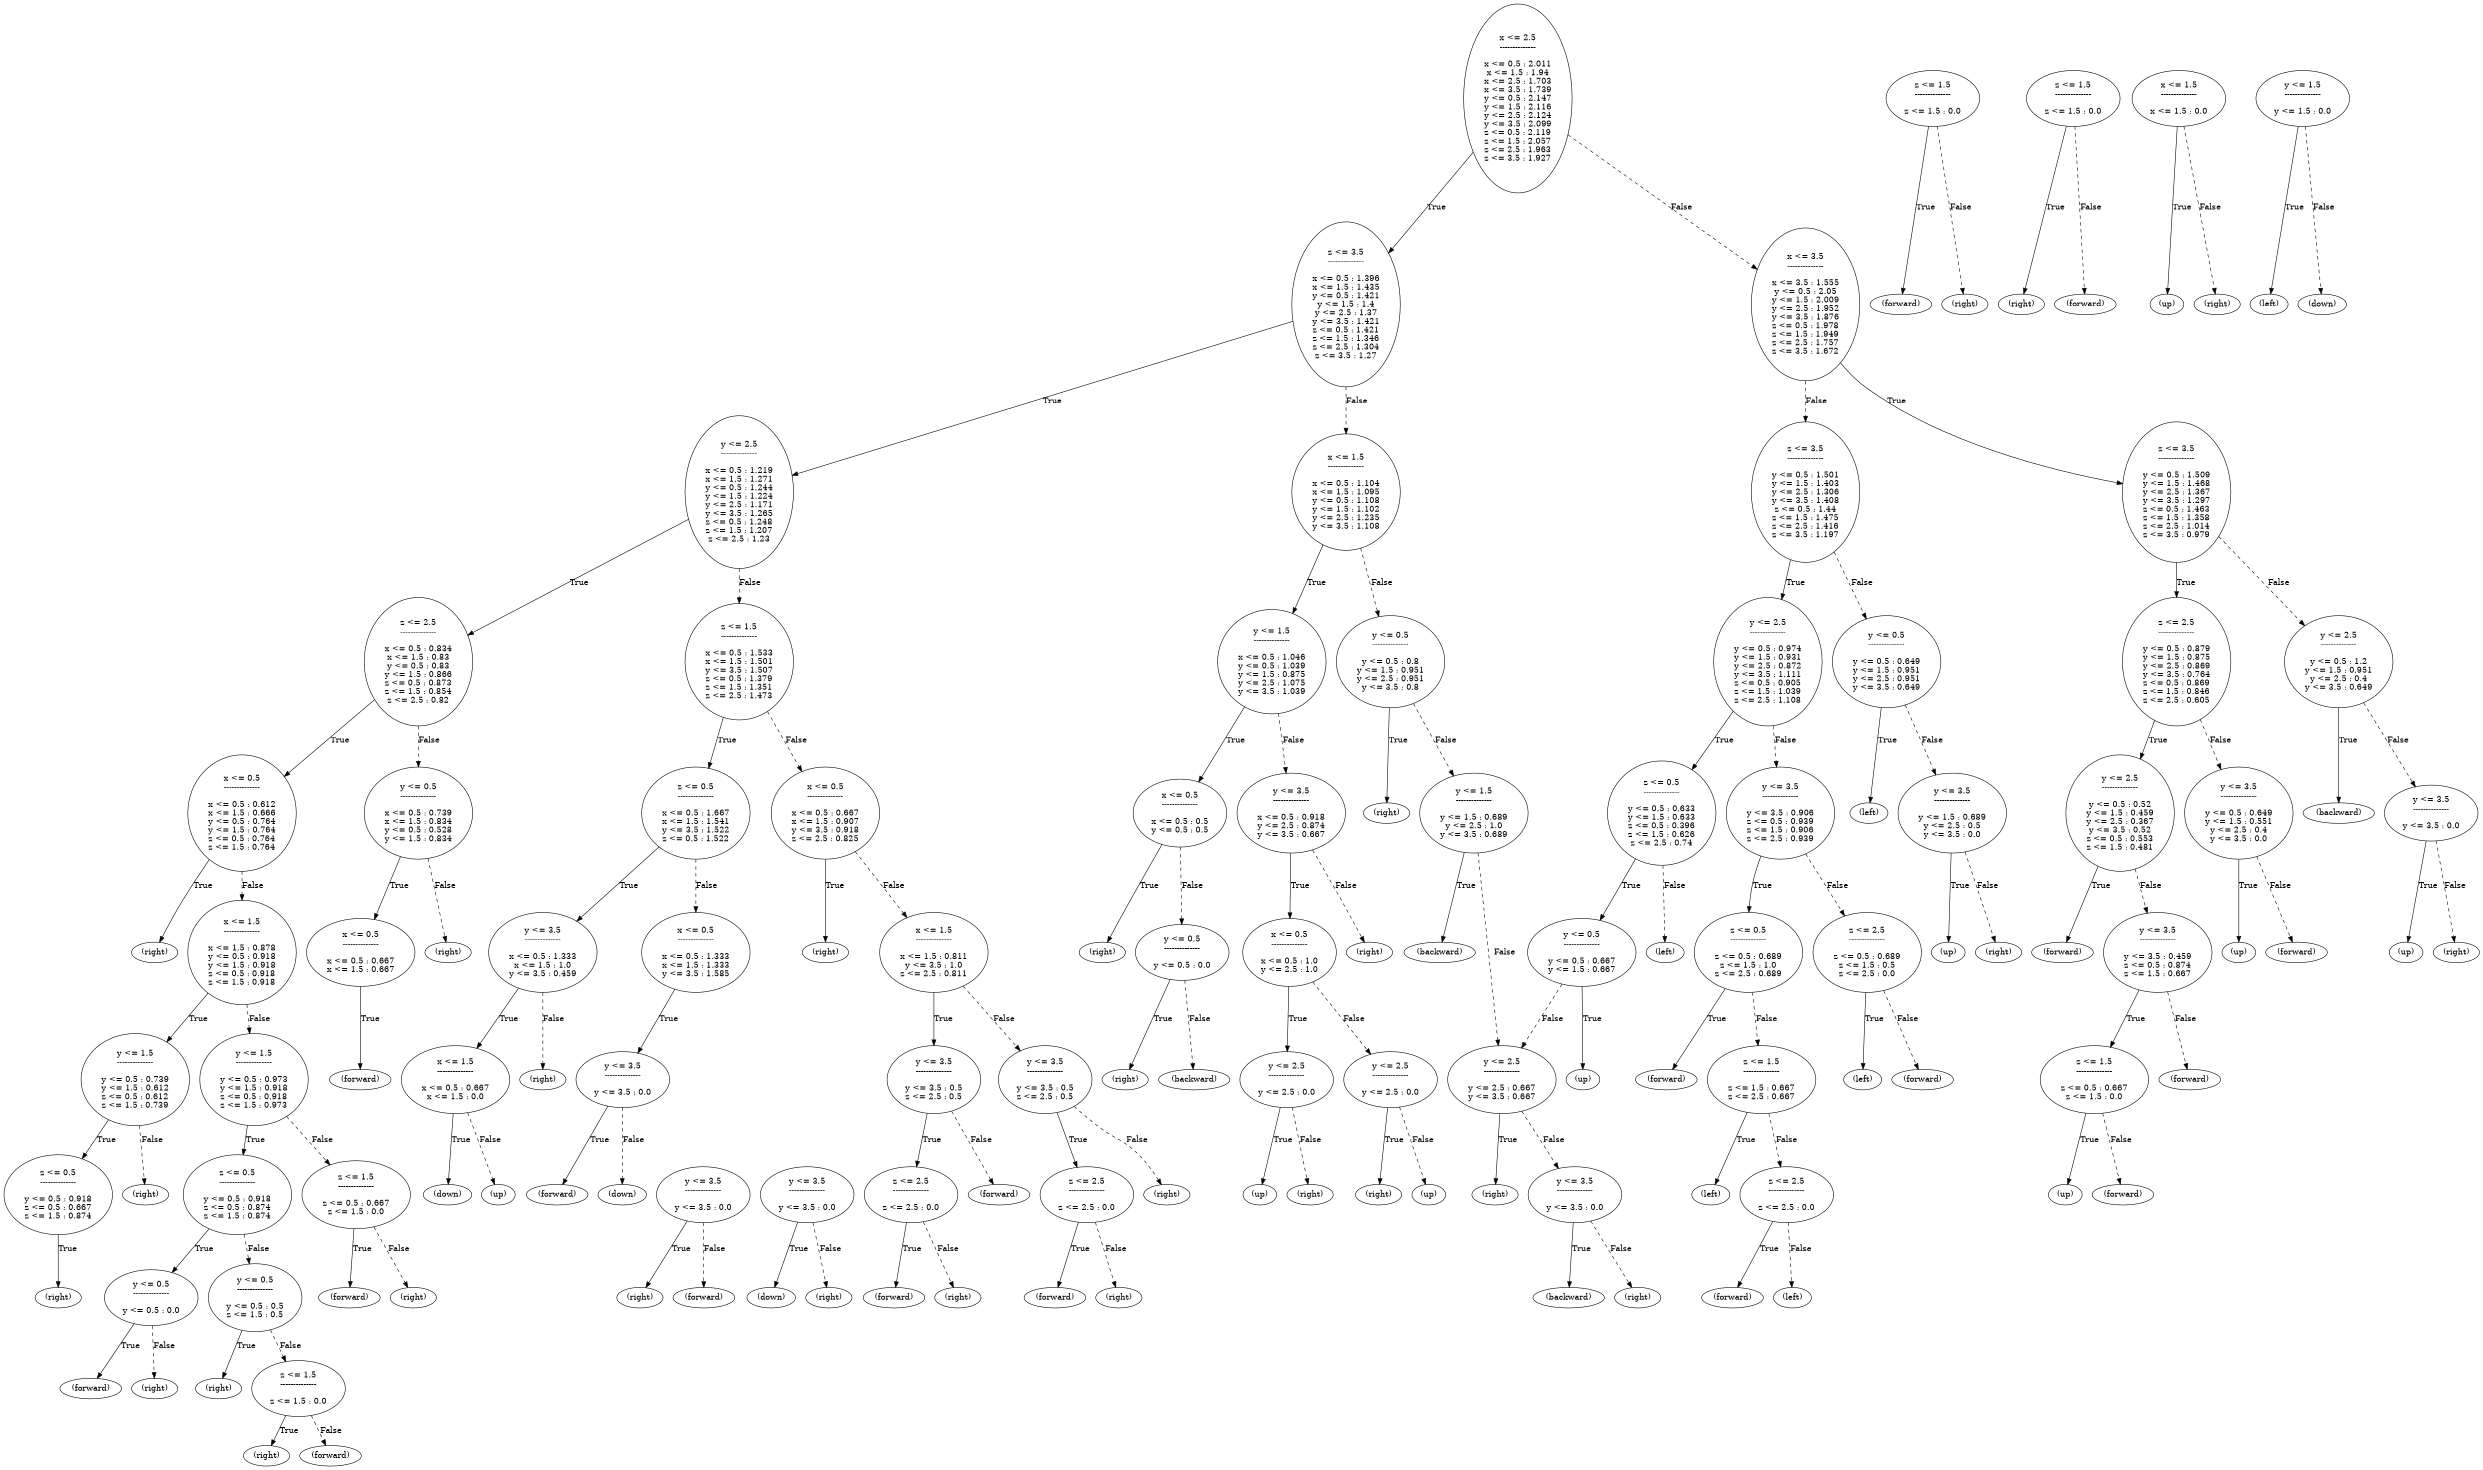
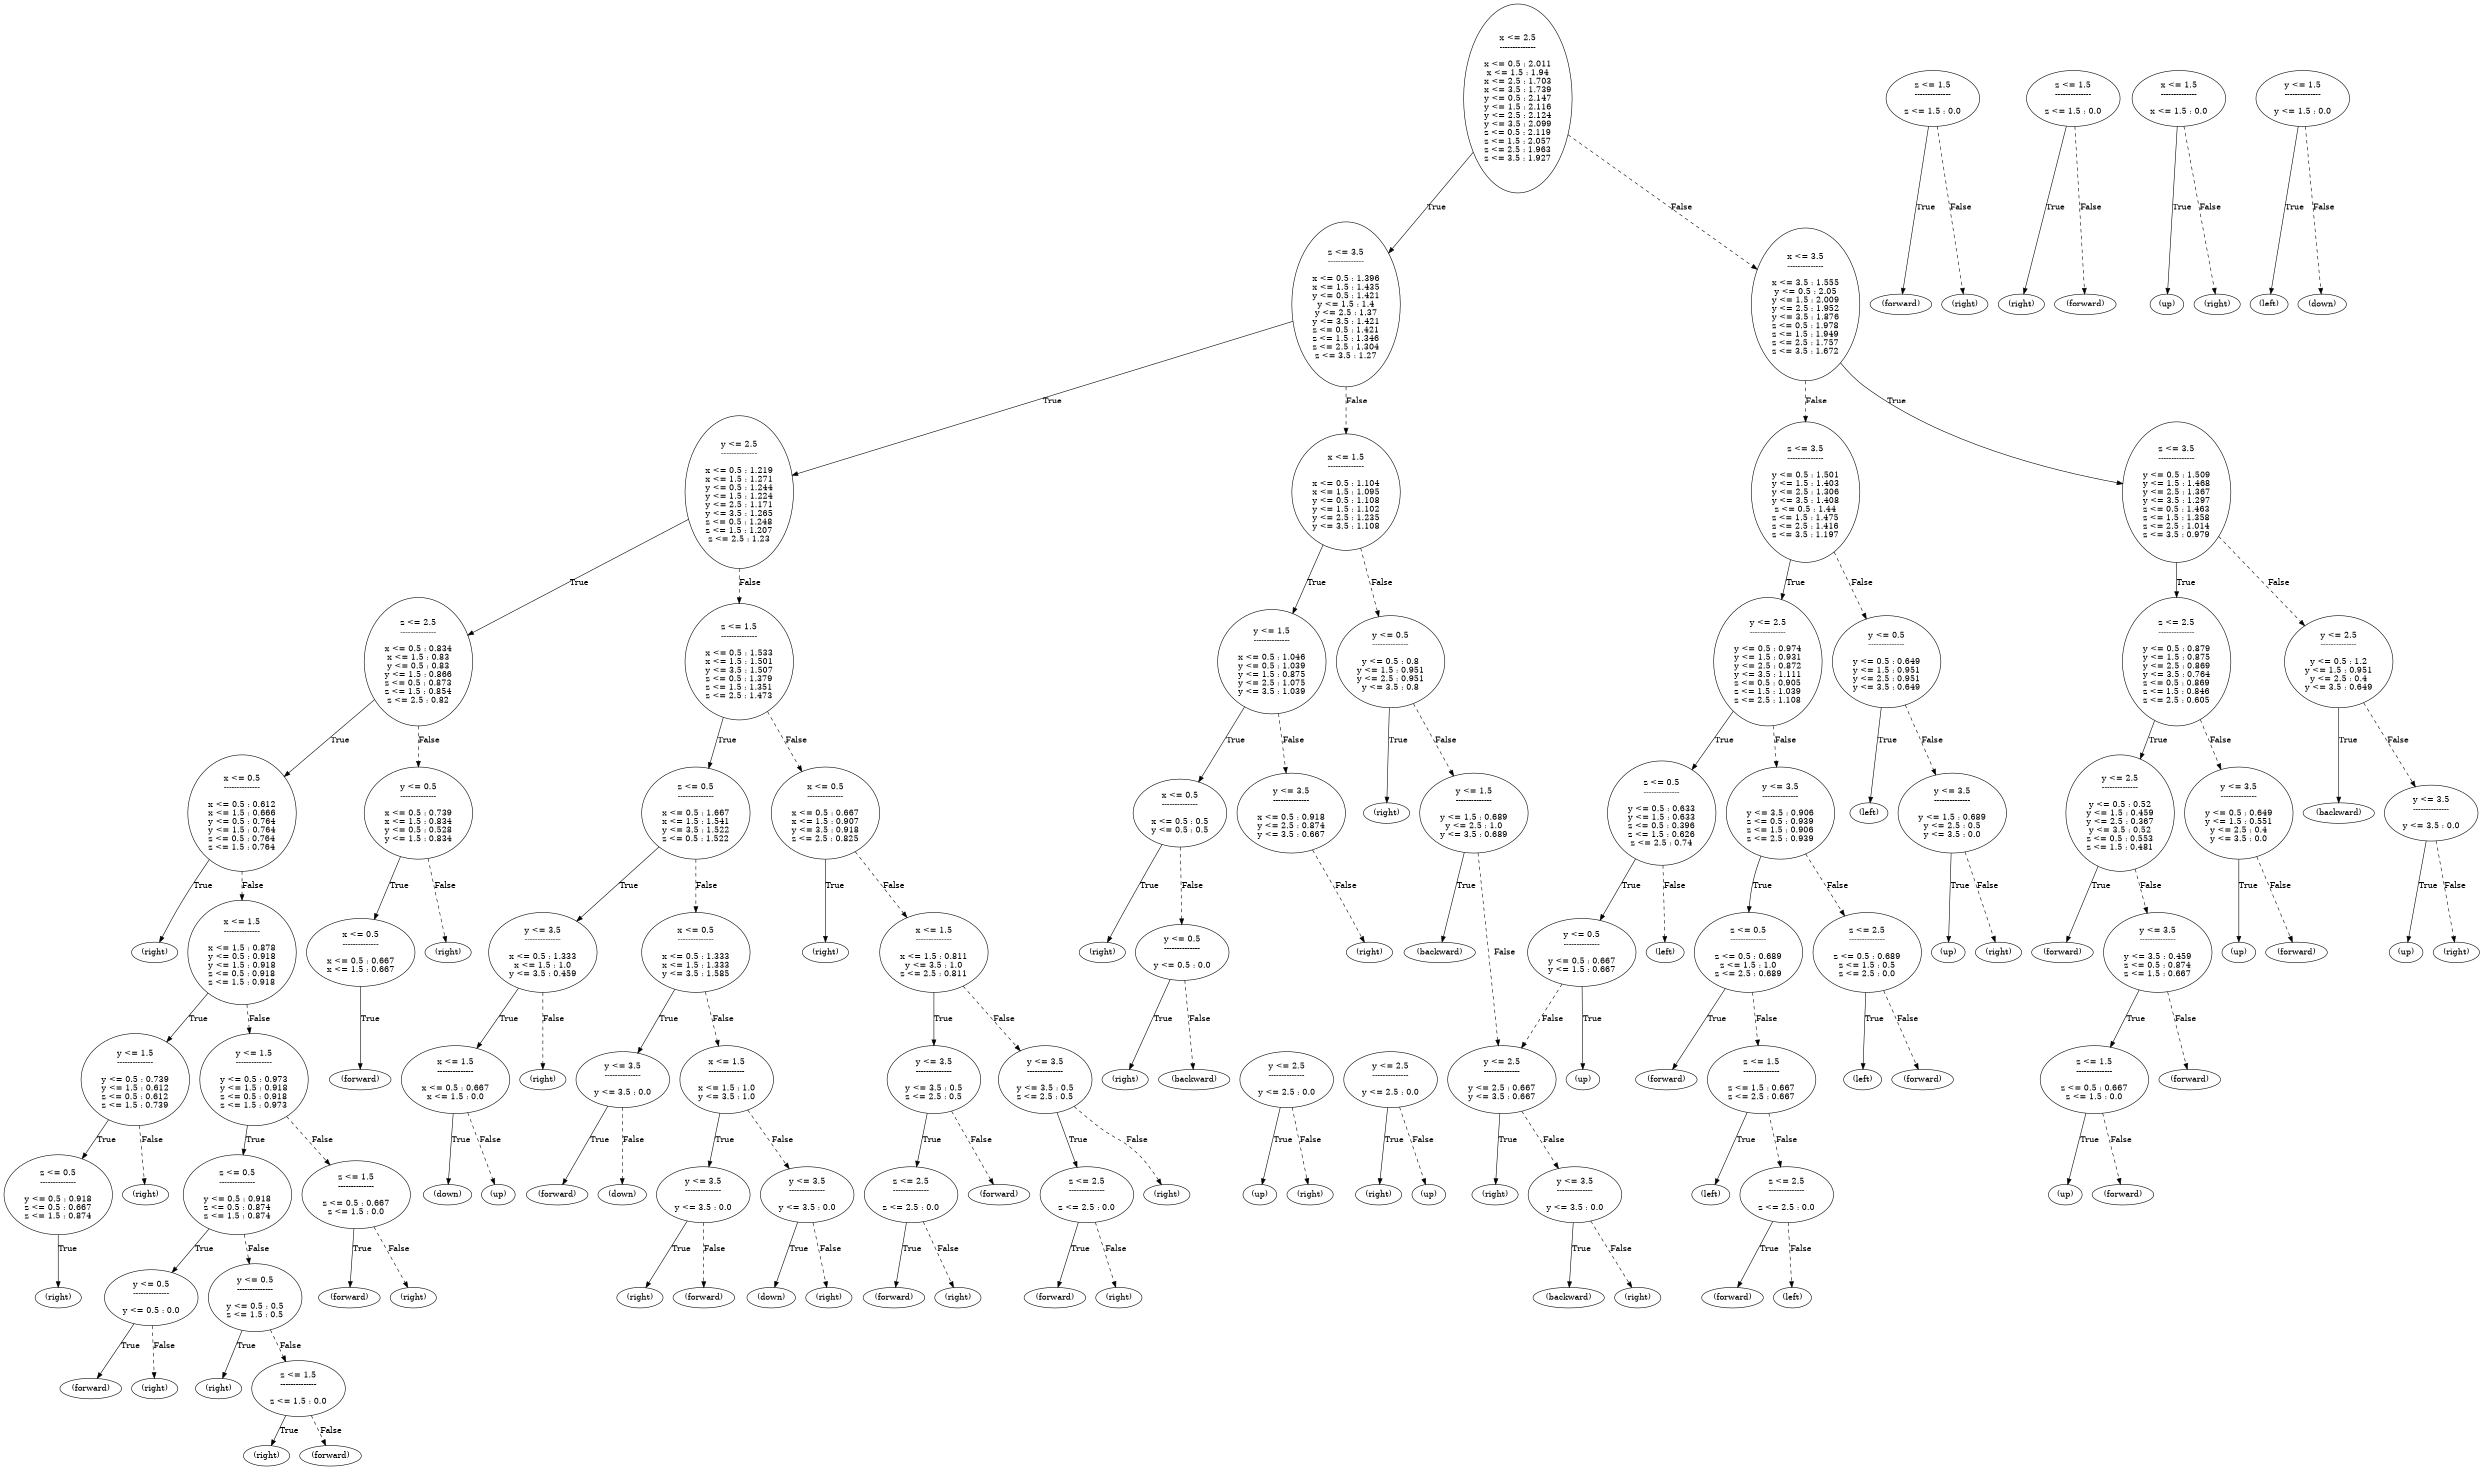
(1290, 952) -> none
none -> (727, 1080)
